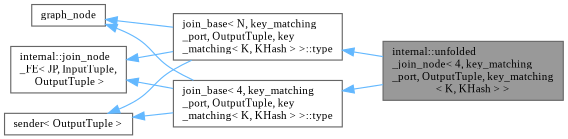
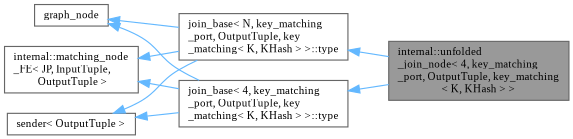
(69, 70) -> (71, 70)
